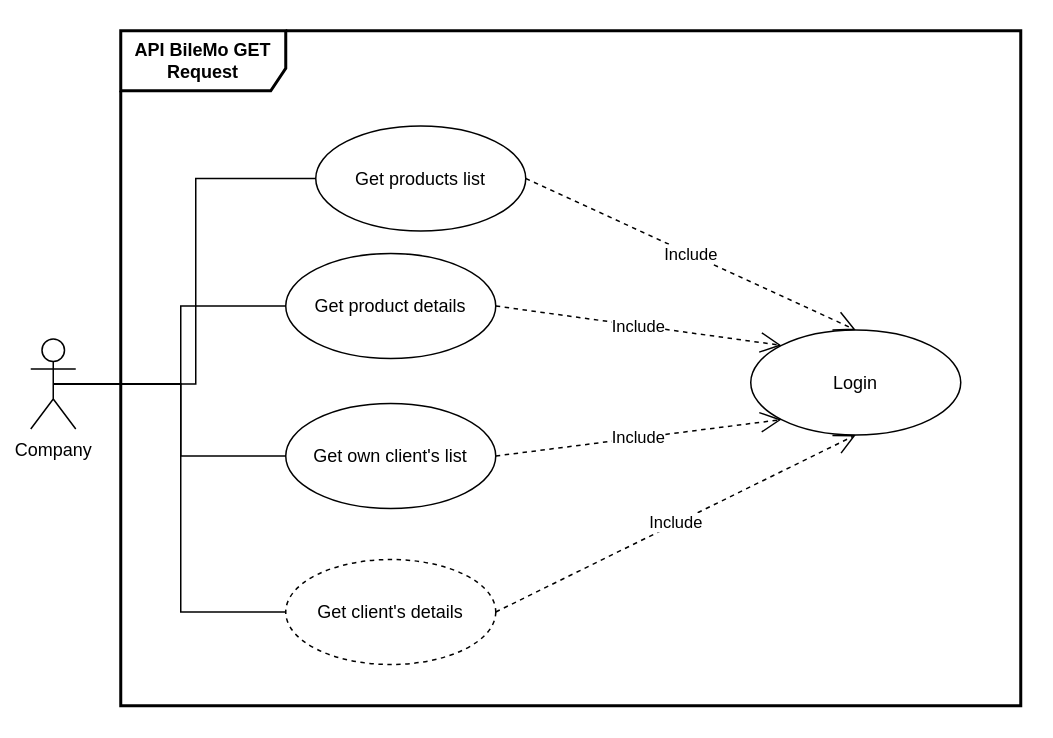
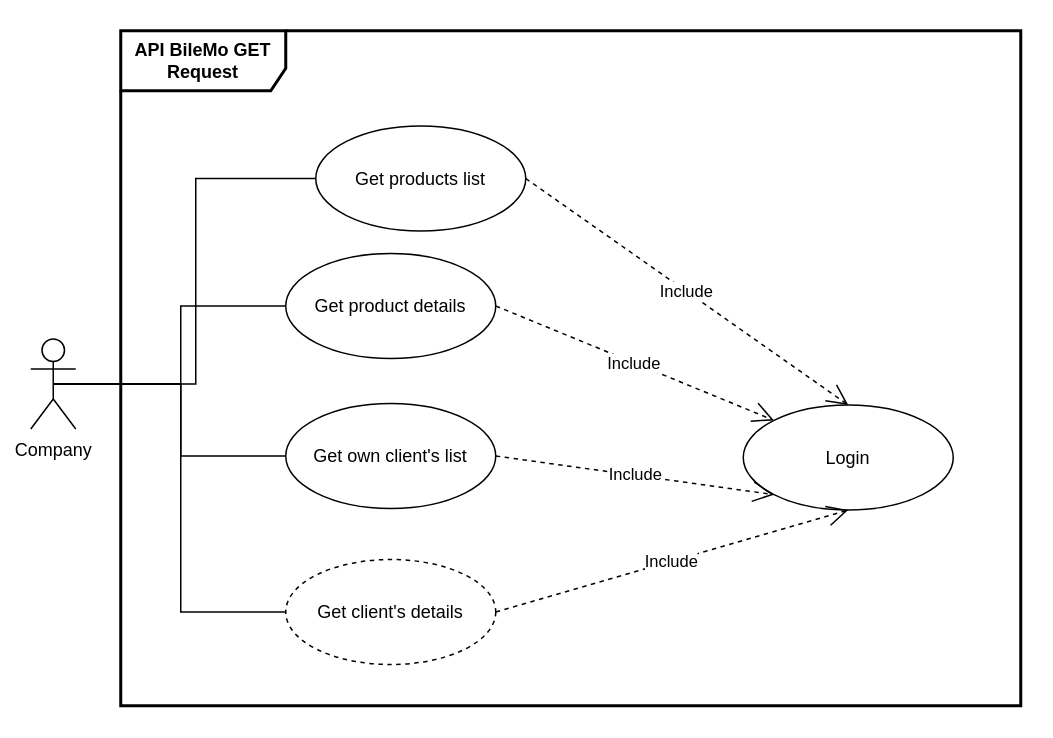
(856, 383) -> (848, 458)
